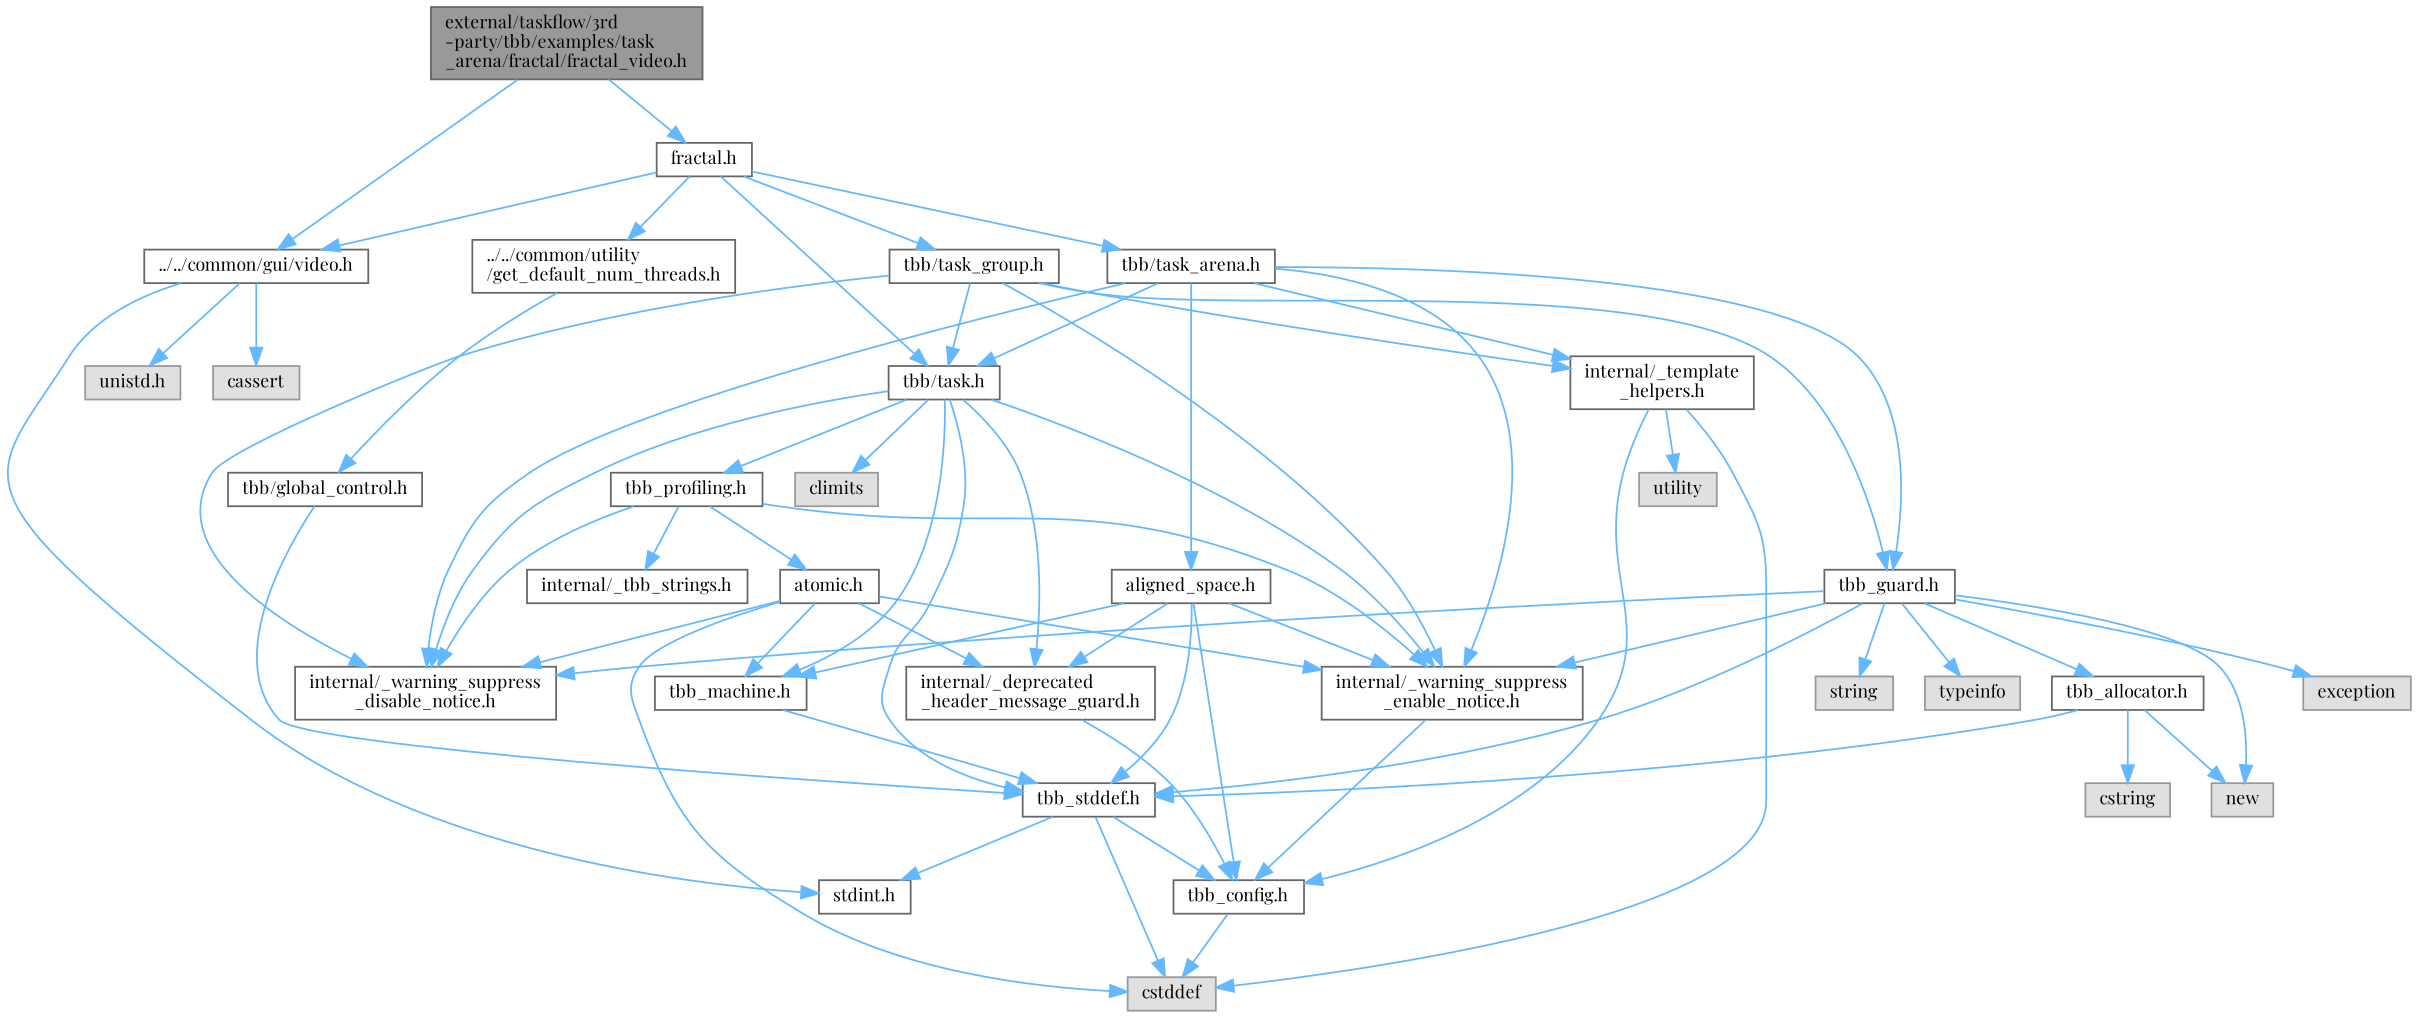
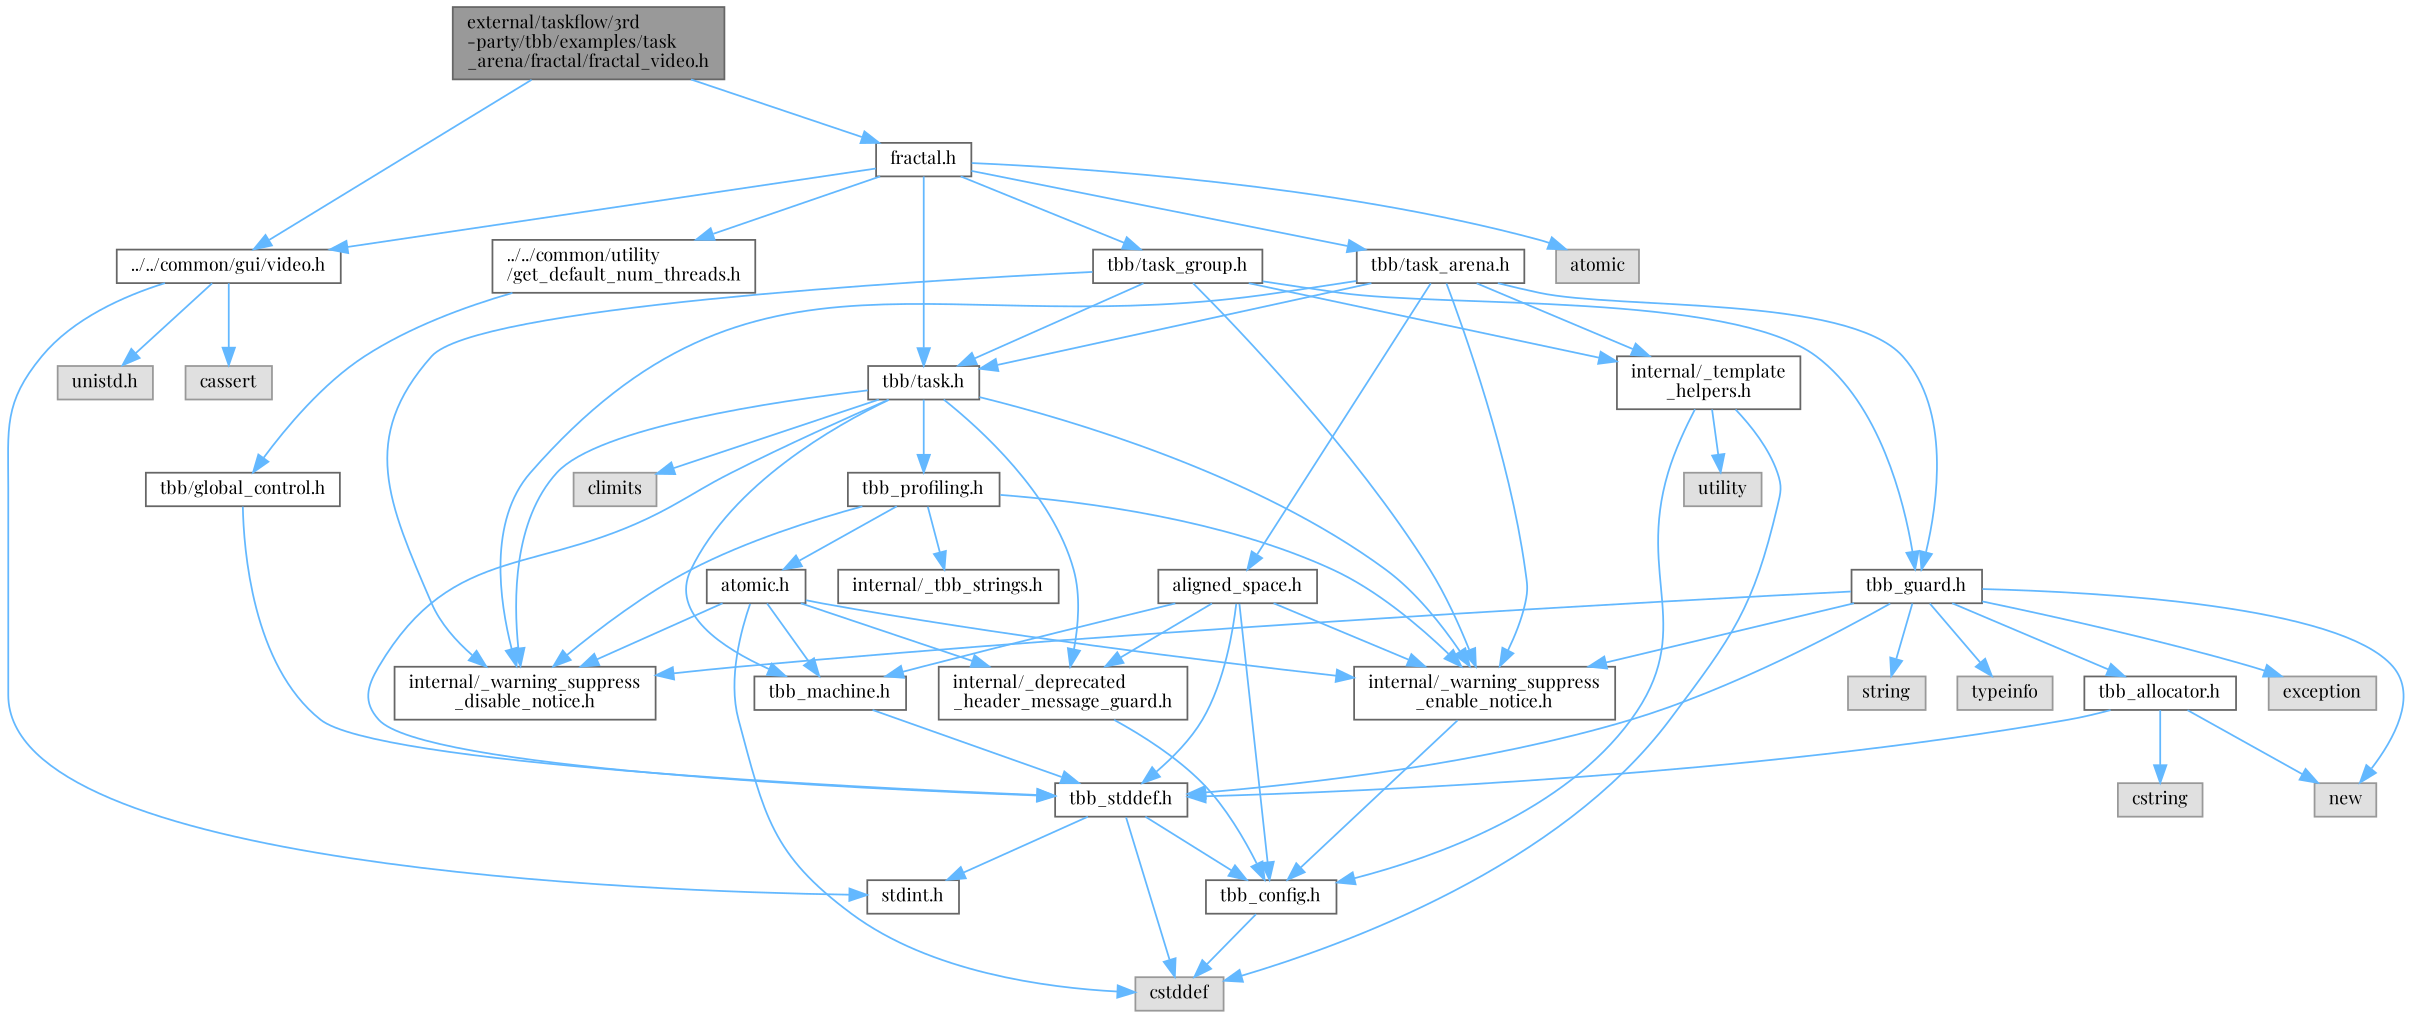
none -> (1598, 266)
